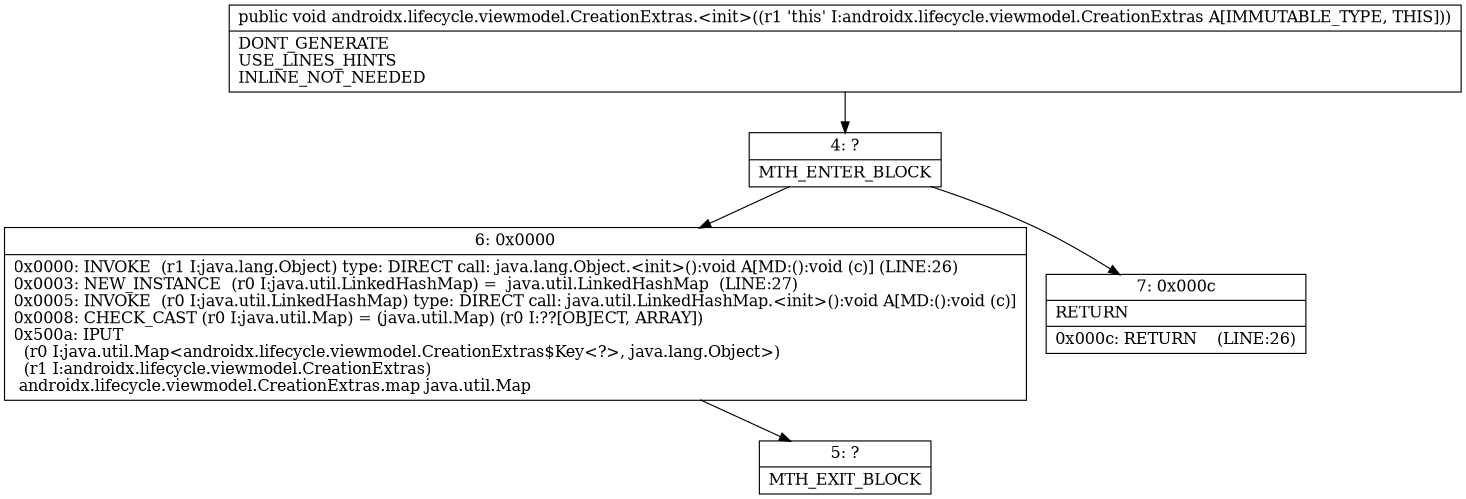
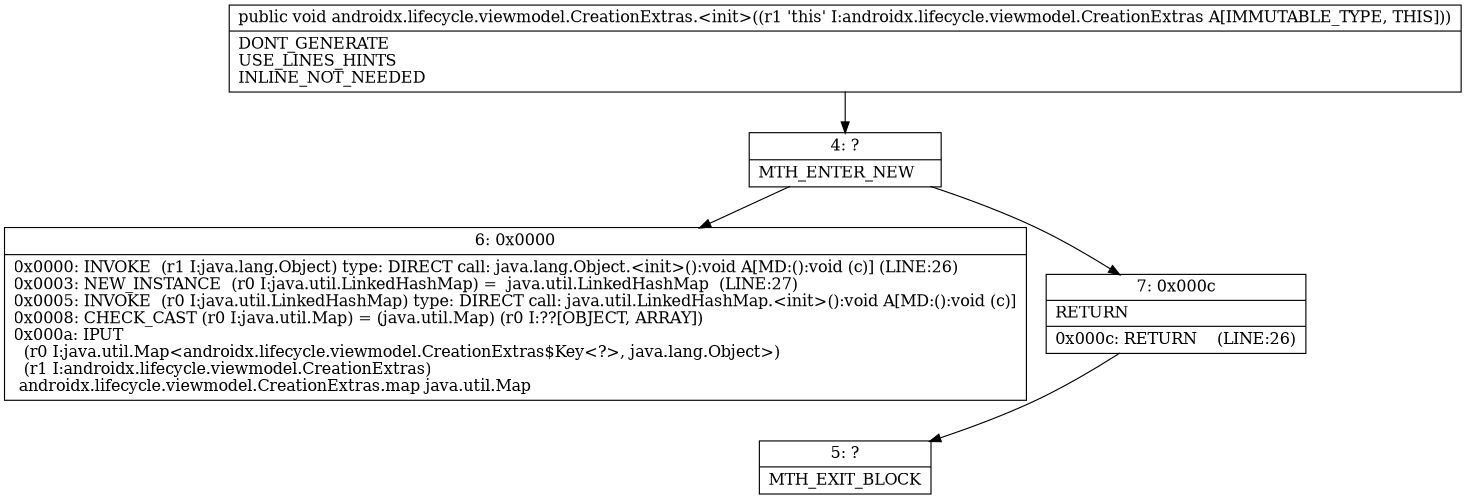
(845, 173) -> (837, 173)
(73, 335) -> (73, 335)
(740, 418) -> (1033, 402)
